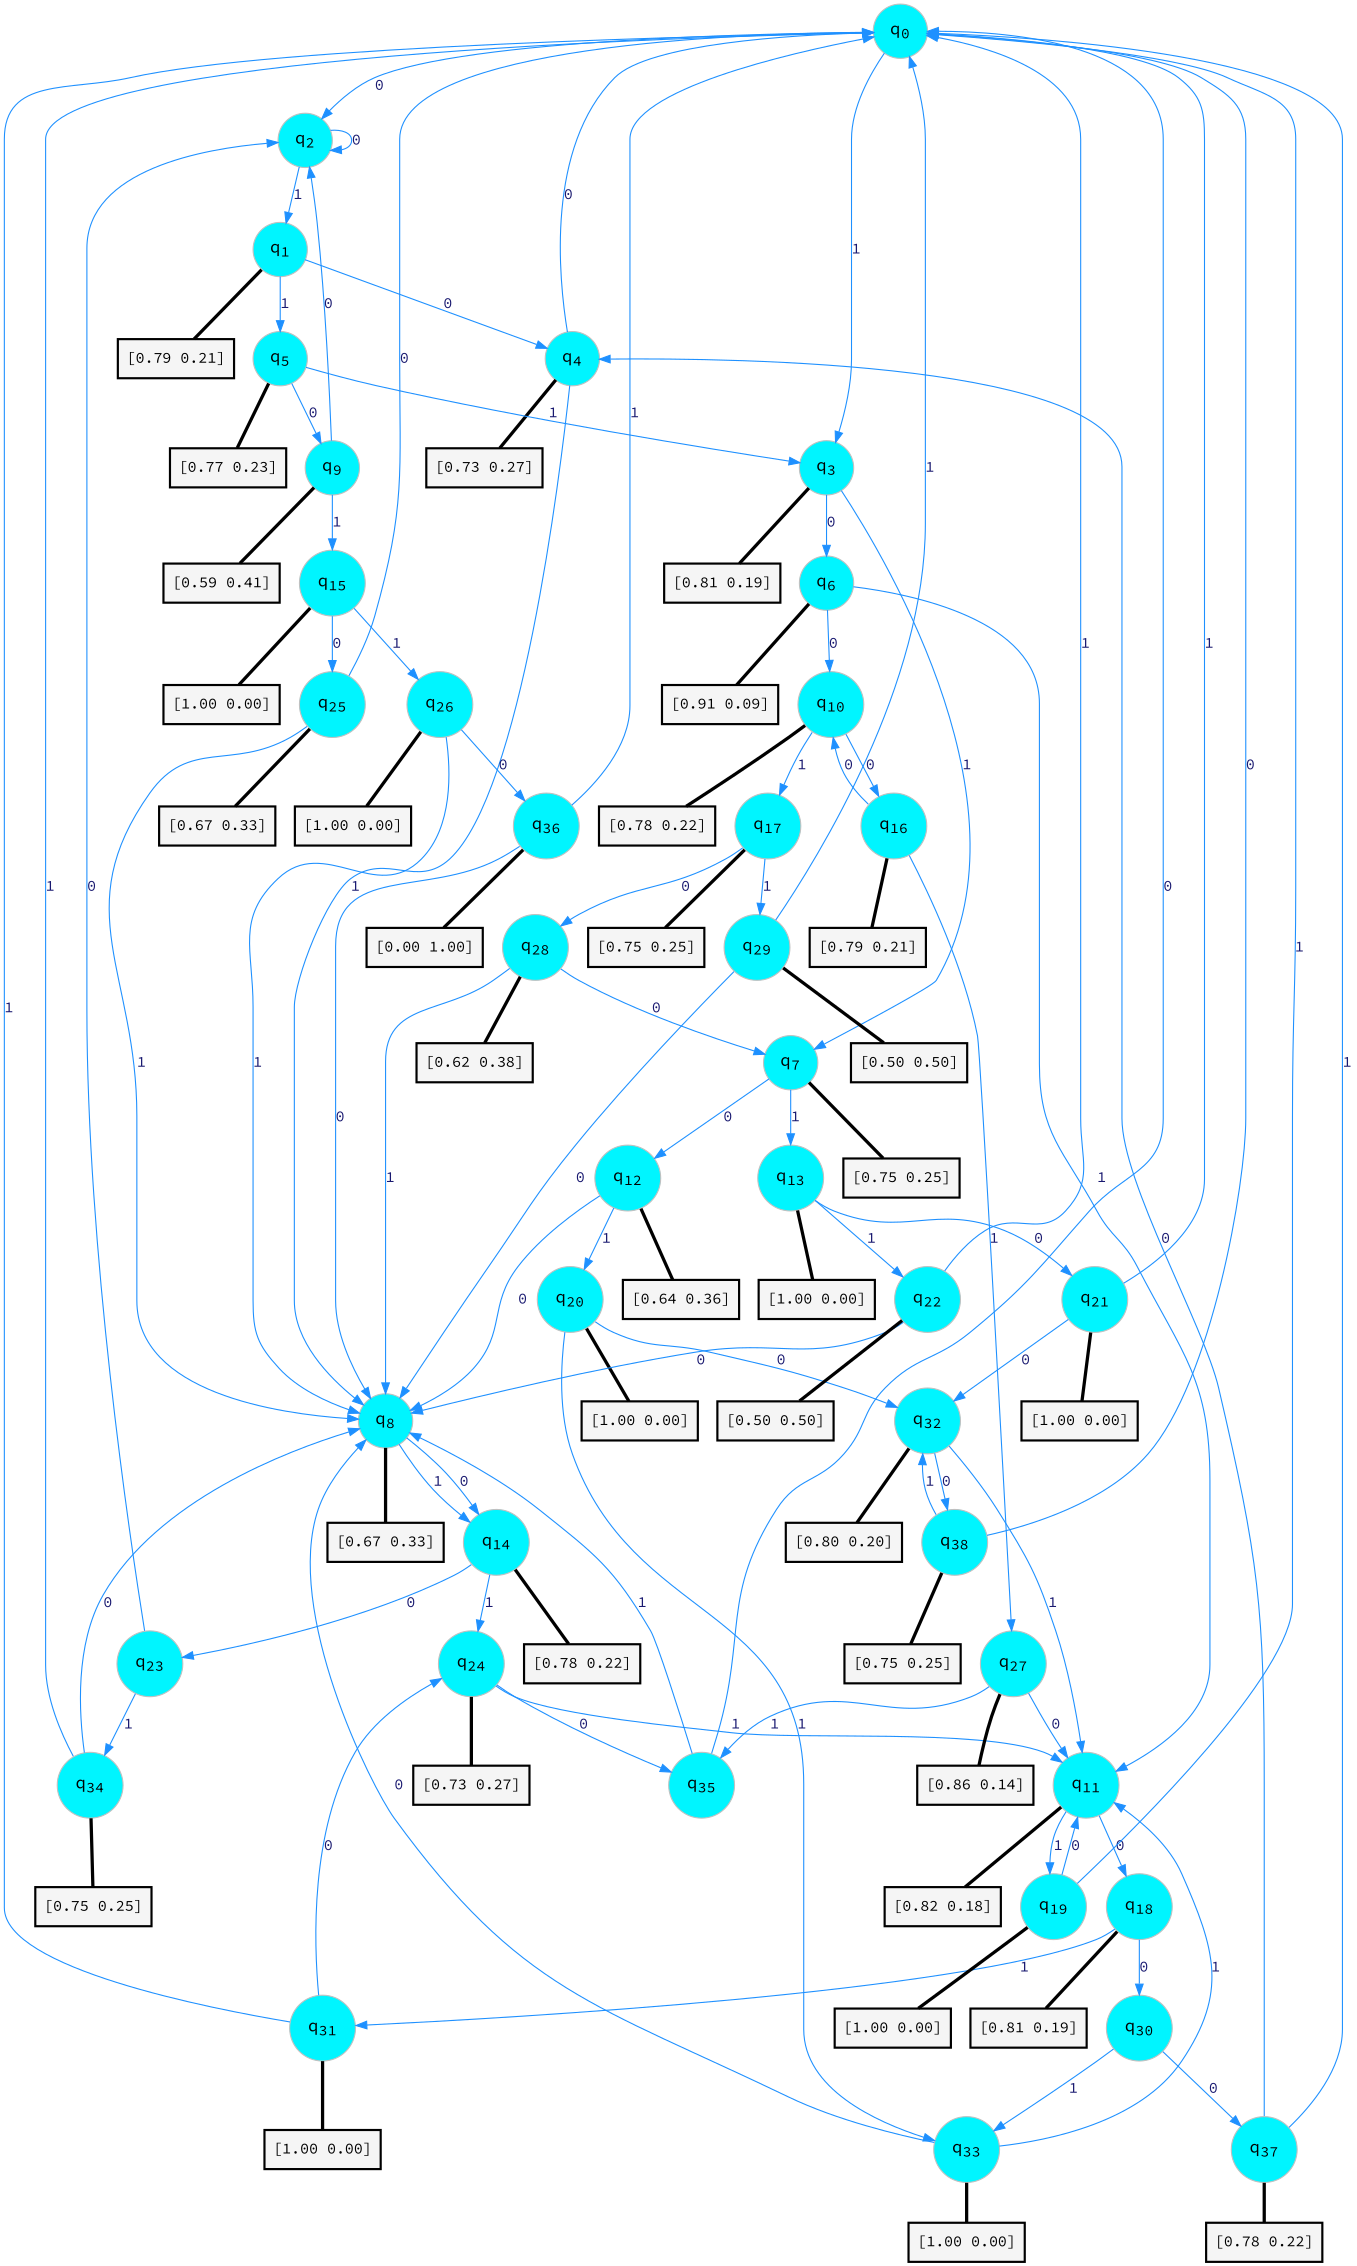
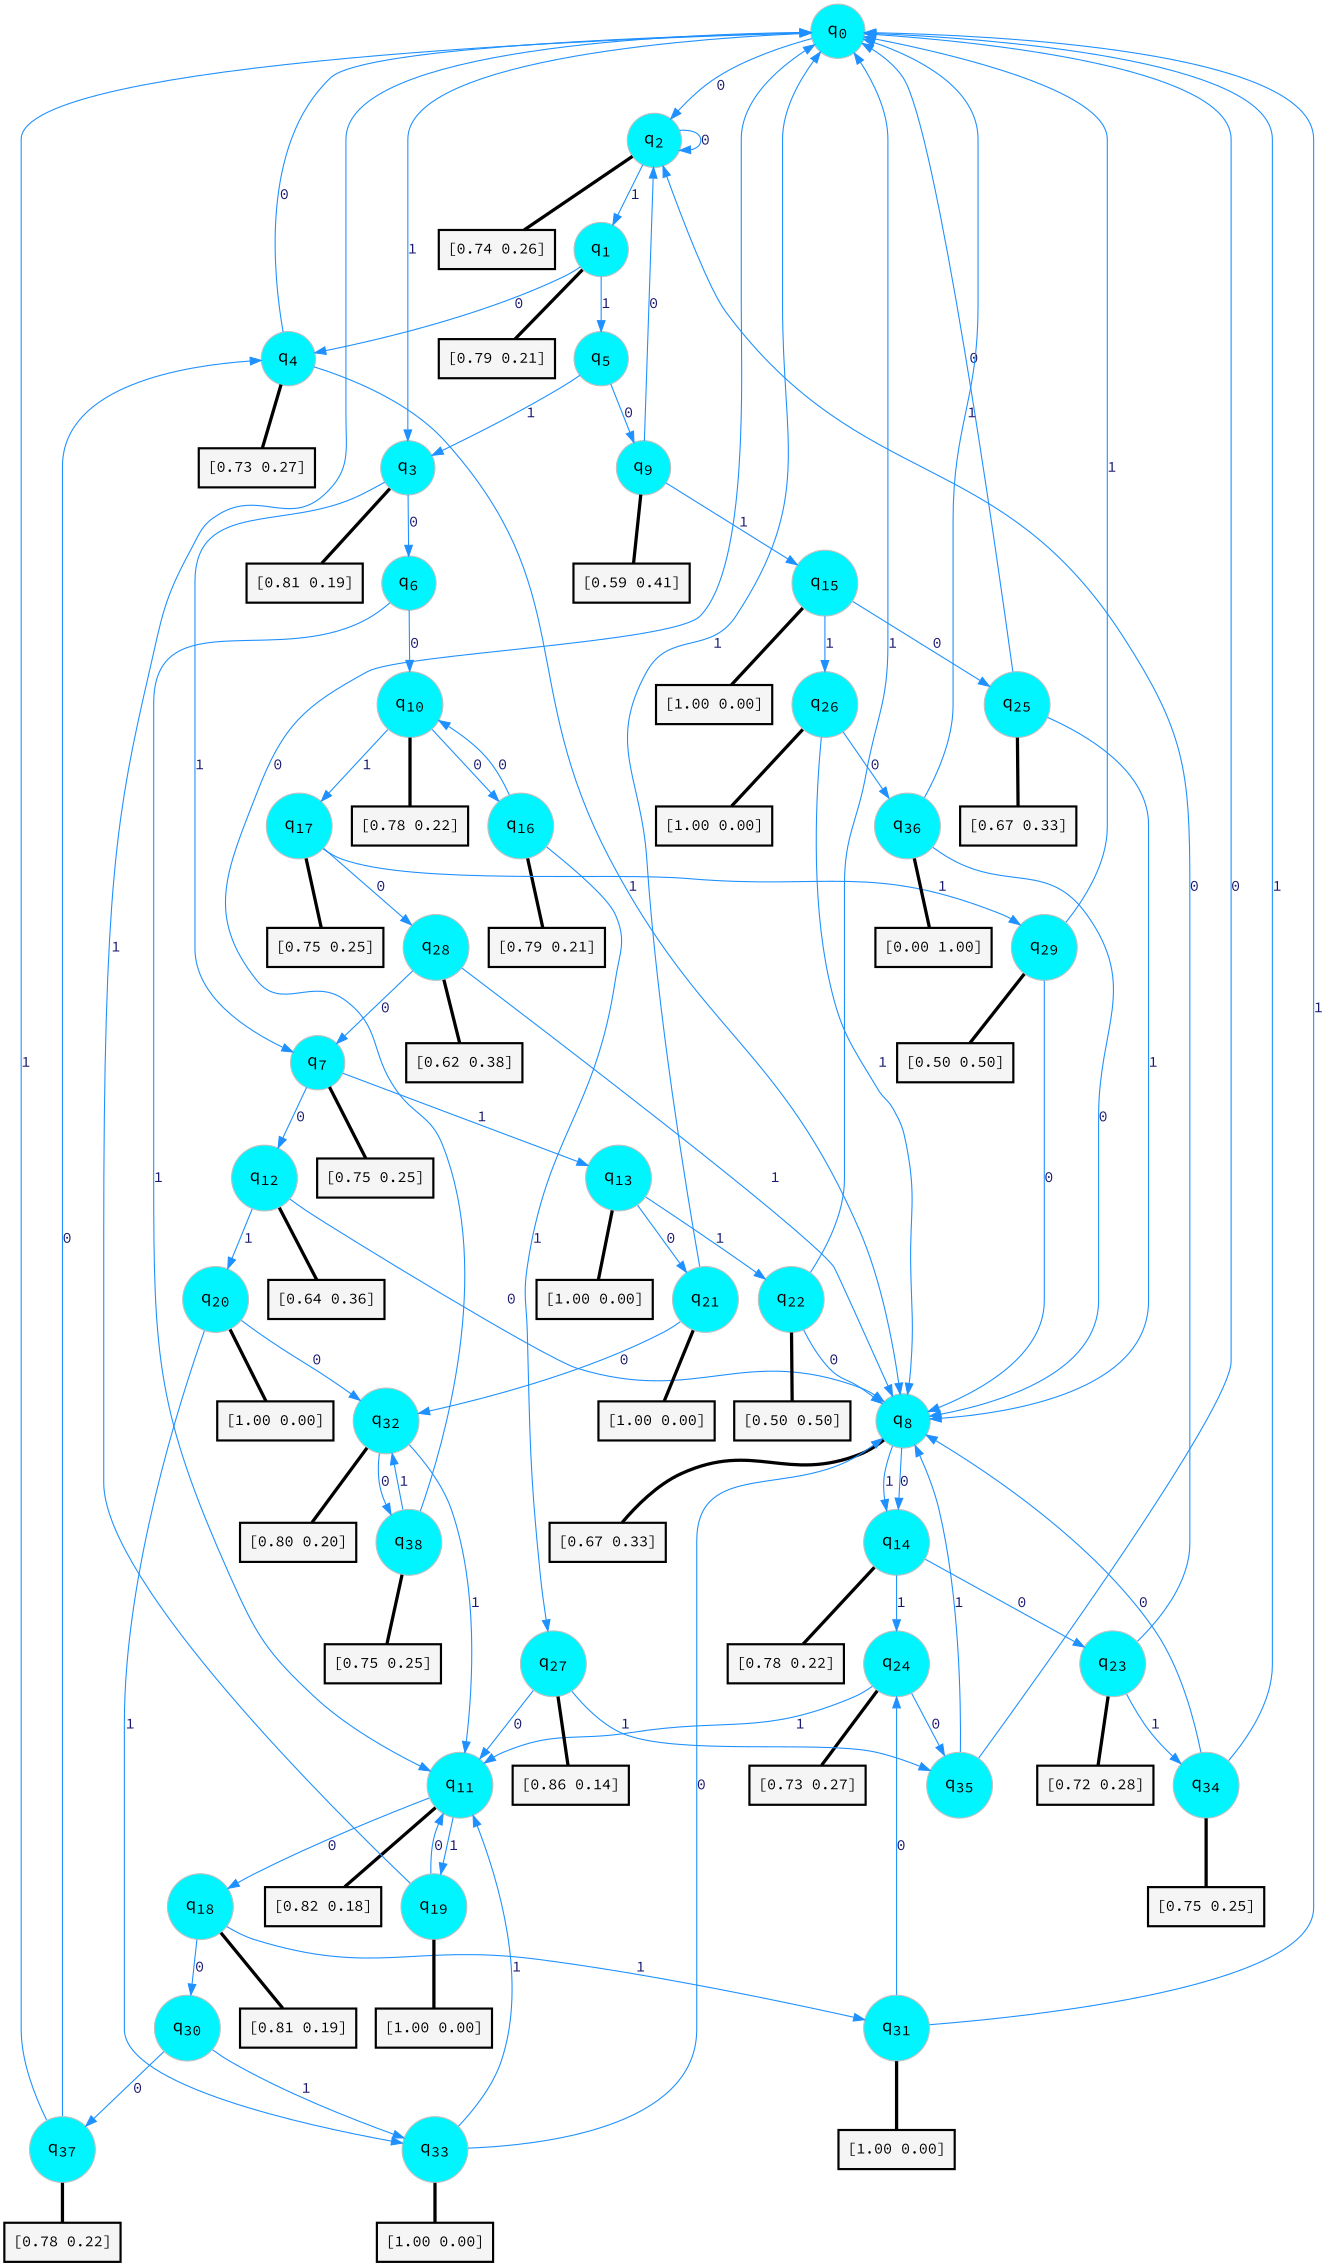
none -> (497, 249)
(228, 468) -> none
(720, 705) -> none
none -> (1095, 1785)
